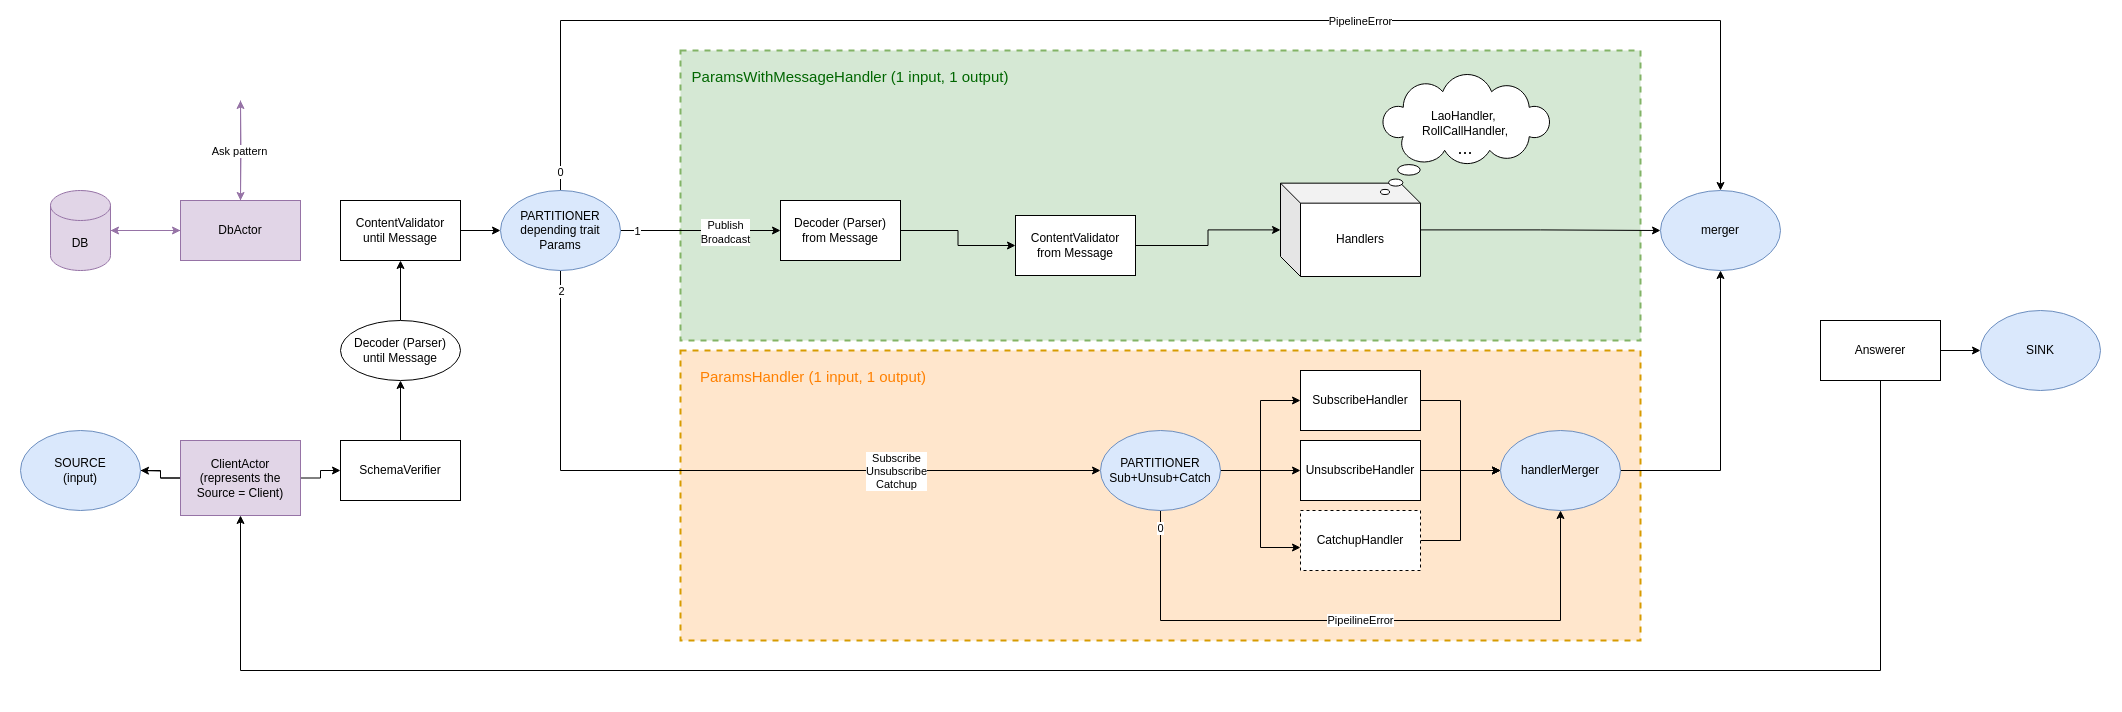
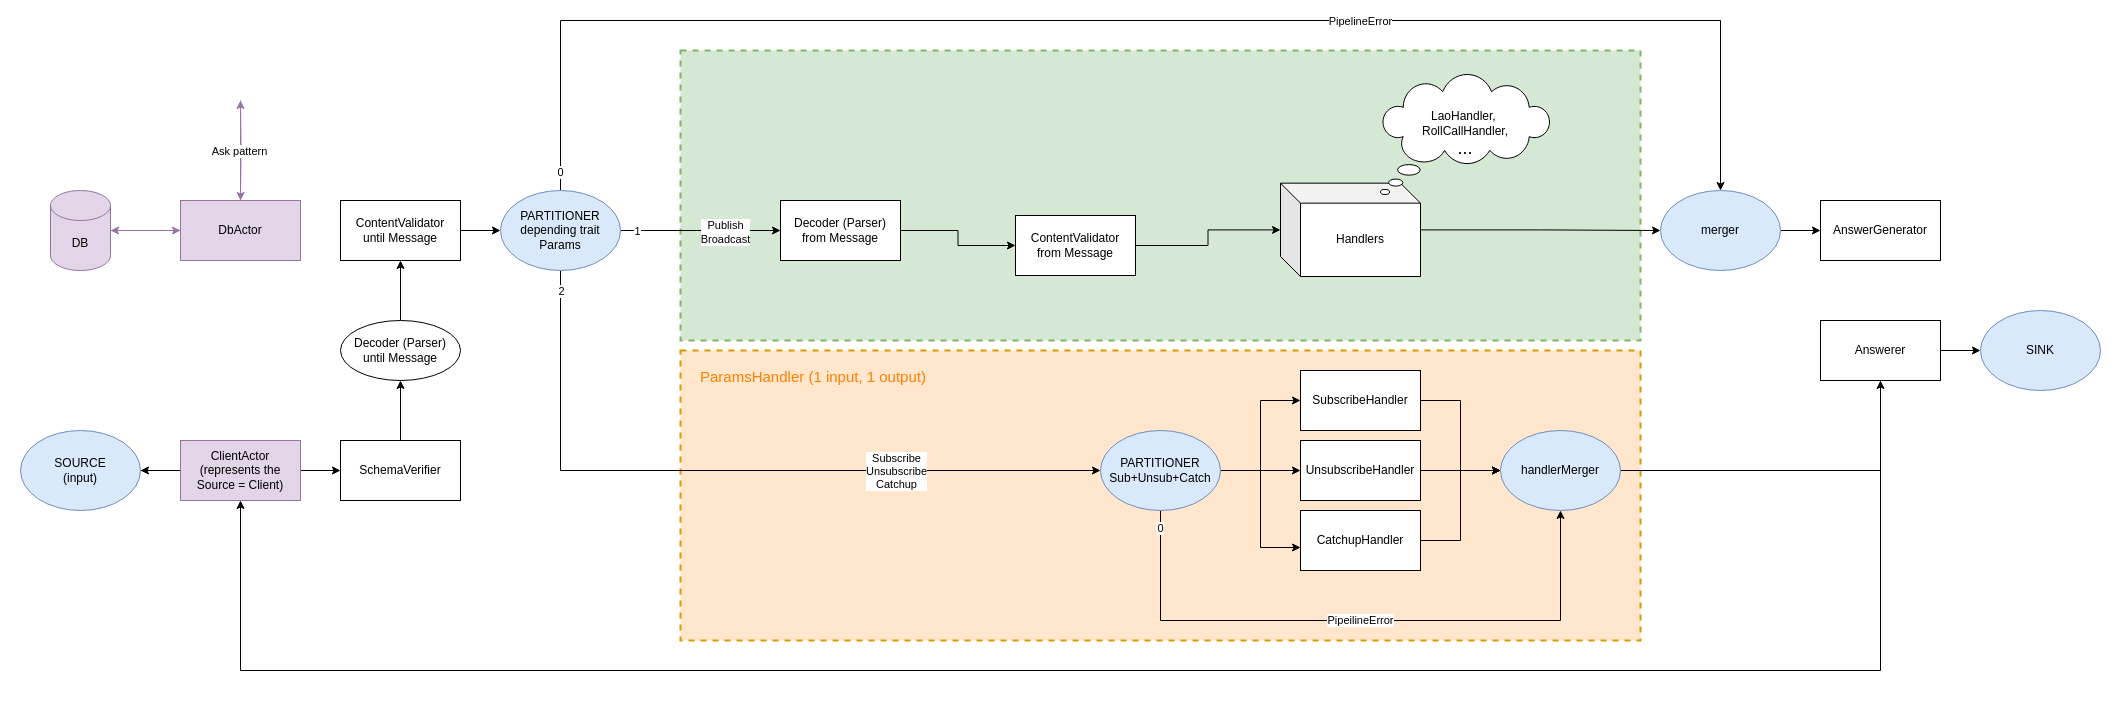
(851, 76) -> none
none -> (1797, 231)
none -> (1881, 231)
(1721, 375) -> (1798, 471)
(241, 478) -> (241, 471)
(1361, 541) -> (1361, 541)
